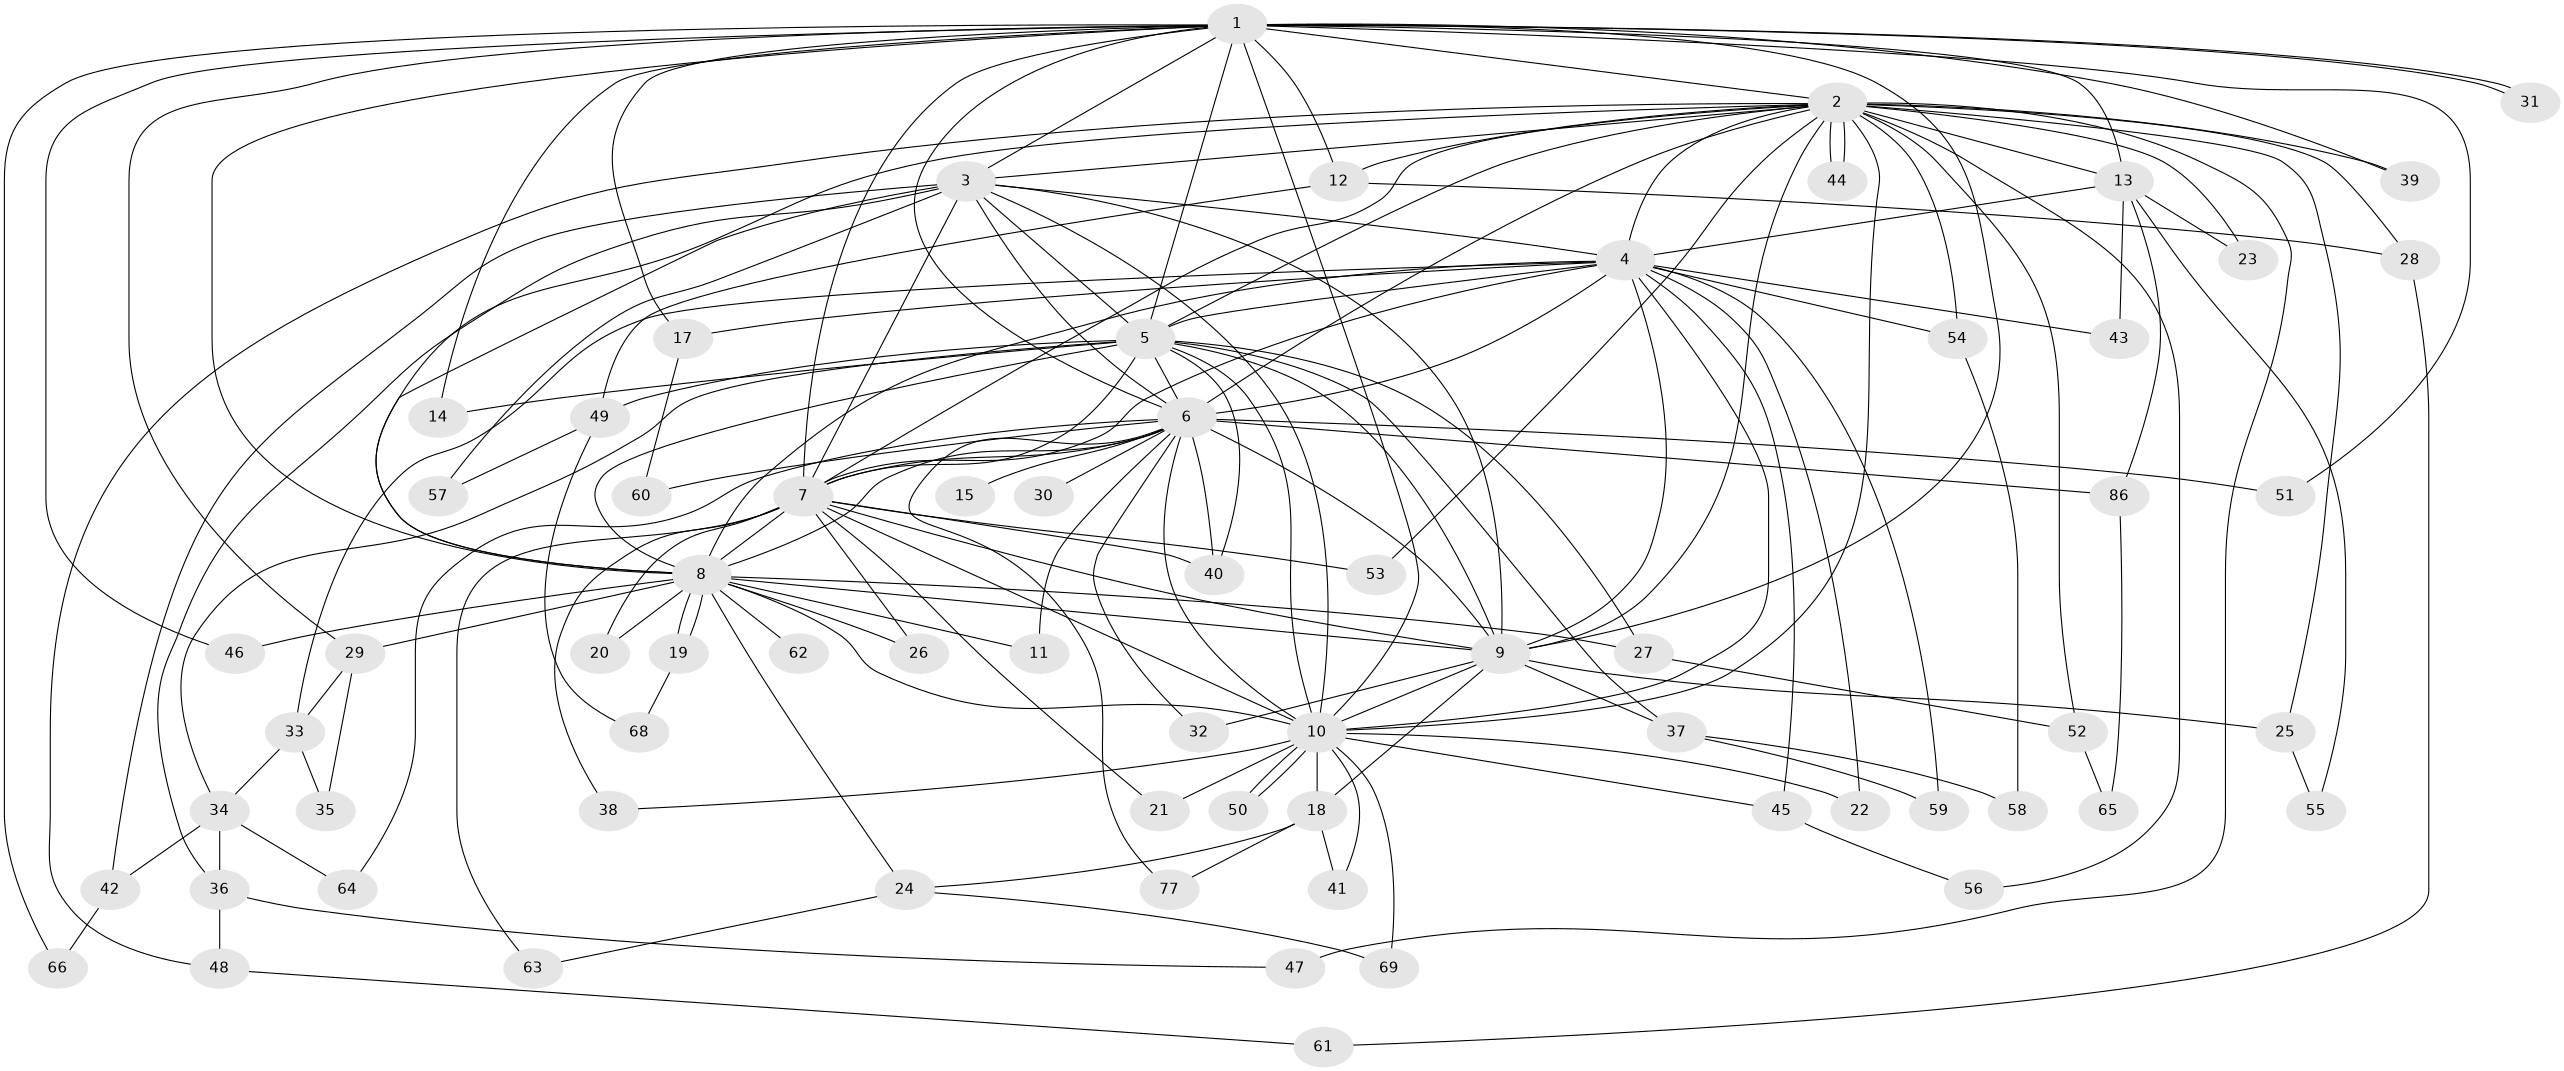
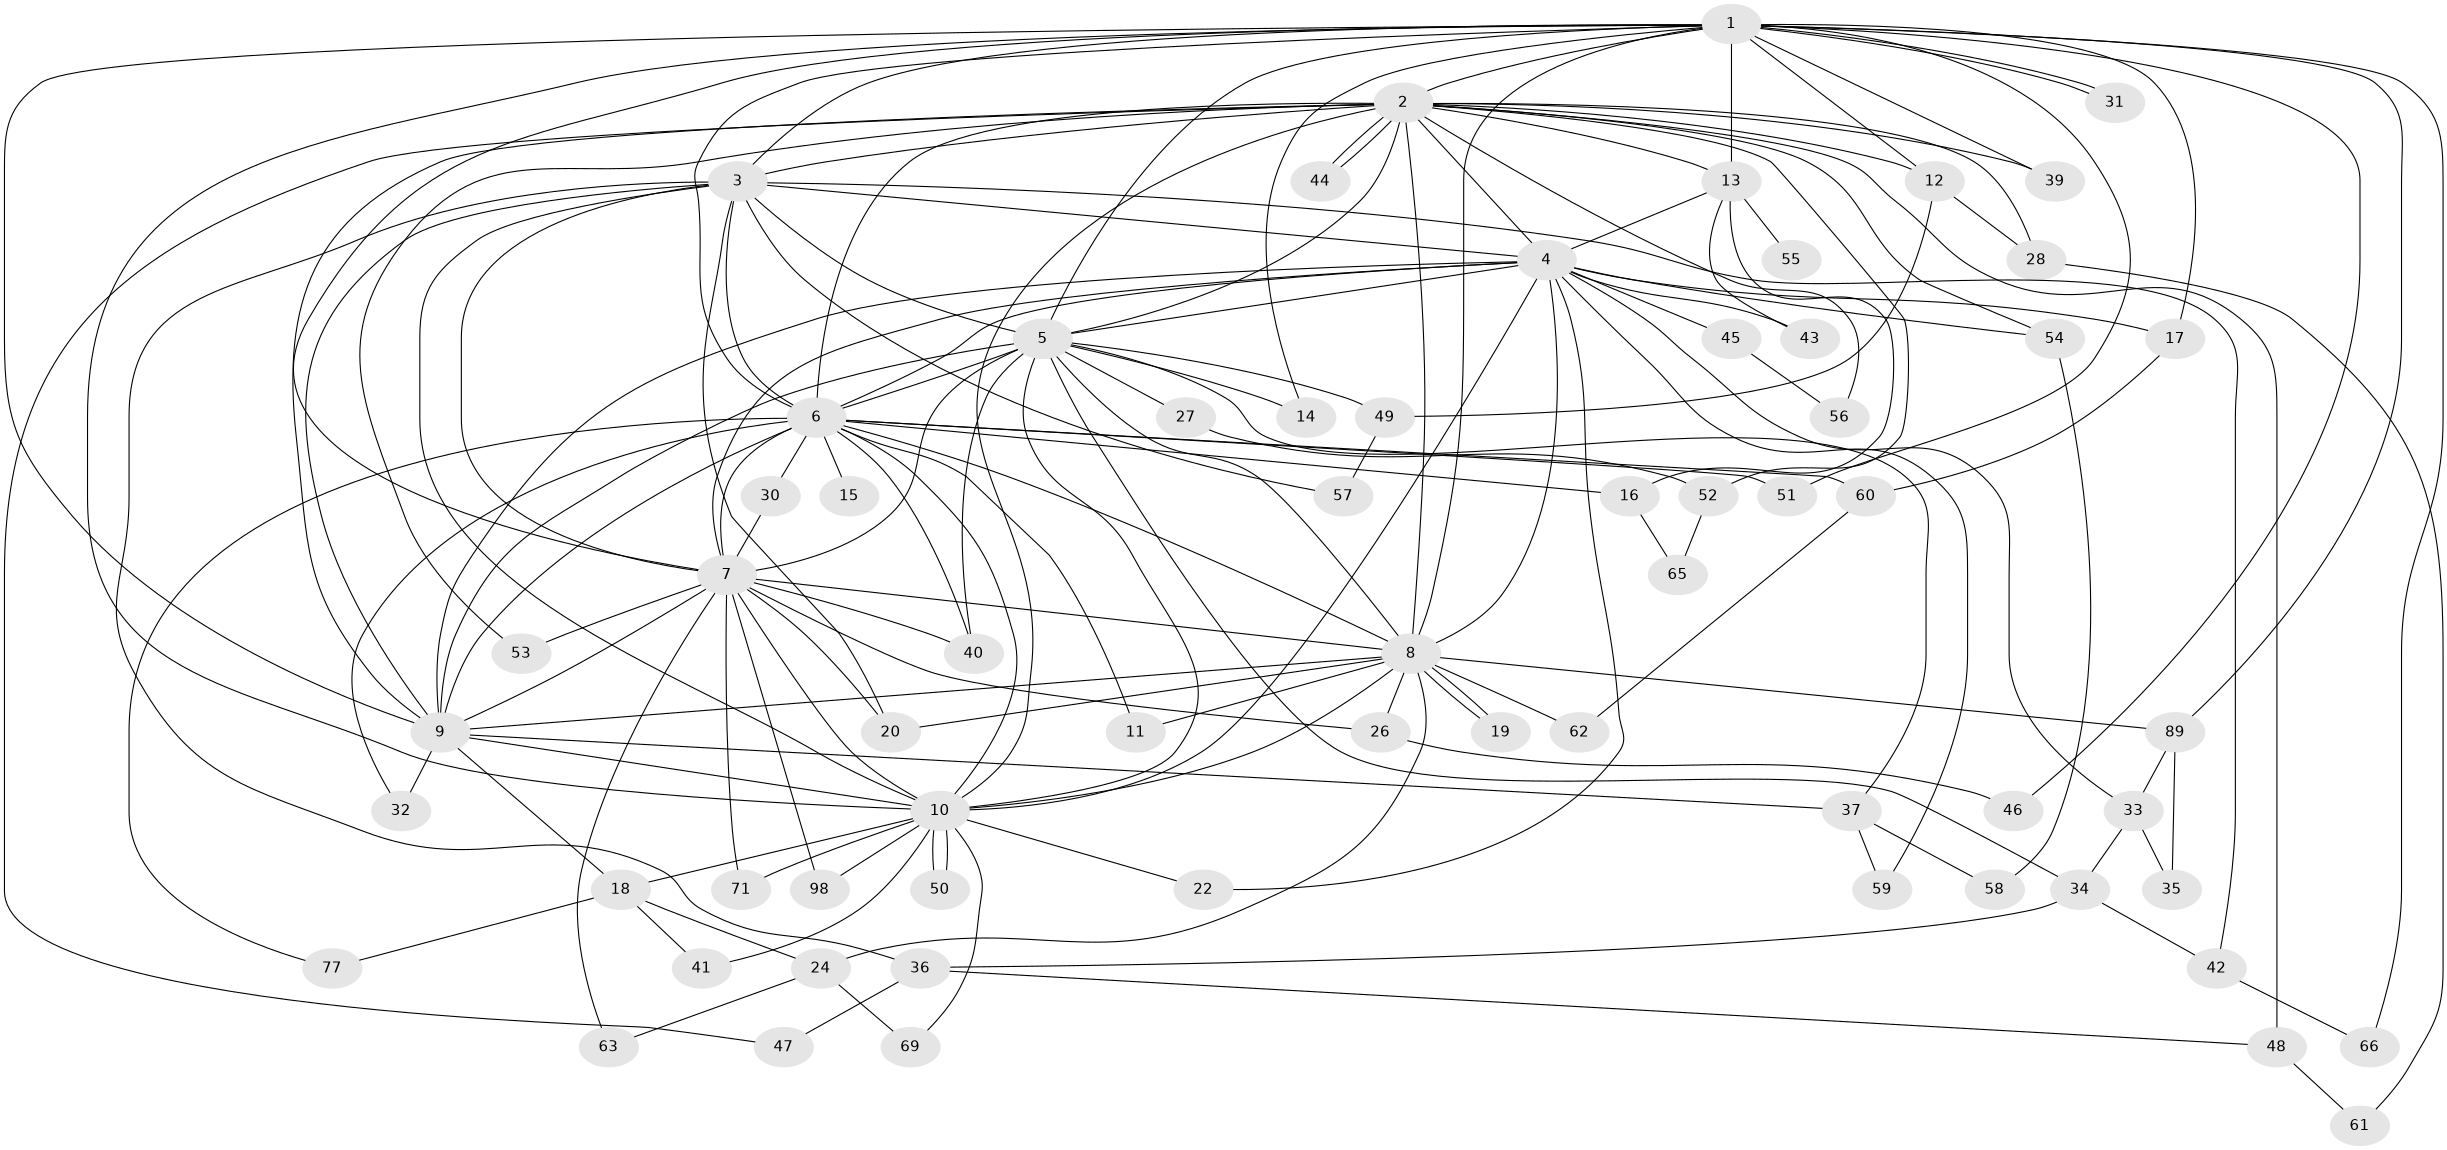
(1298, 228) -> (752, 529)
(2248, 260) -> none
(475, 359) -> (712, 455)
(2119, 496) -> (1630, 496)
(1152, 598) -> none
(477, 607) -> (1700, 765)
none -> (1723, 614)
(355, 654) -> (2175, 732)
(639, 732) -> none
(2286, 732) -> none
(1549, 772) -> none
(609, 811) -> (820, 890)
(1160, 811) -> (741, 890)
(348, 890) -> none
